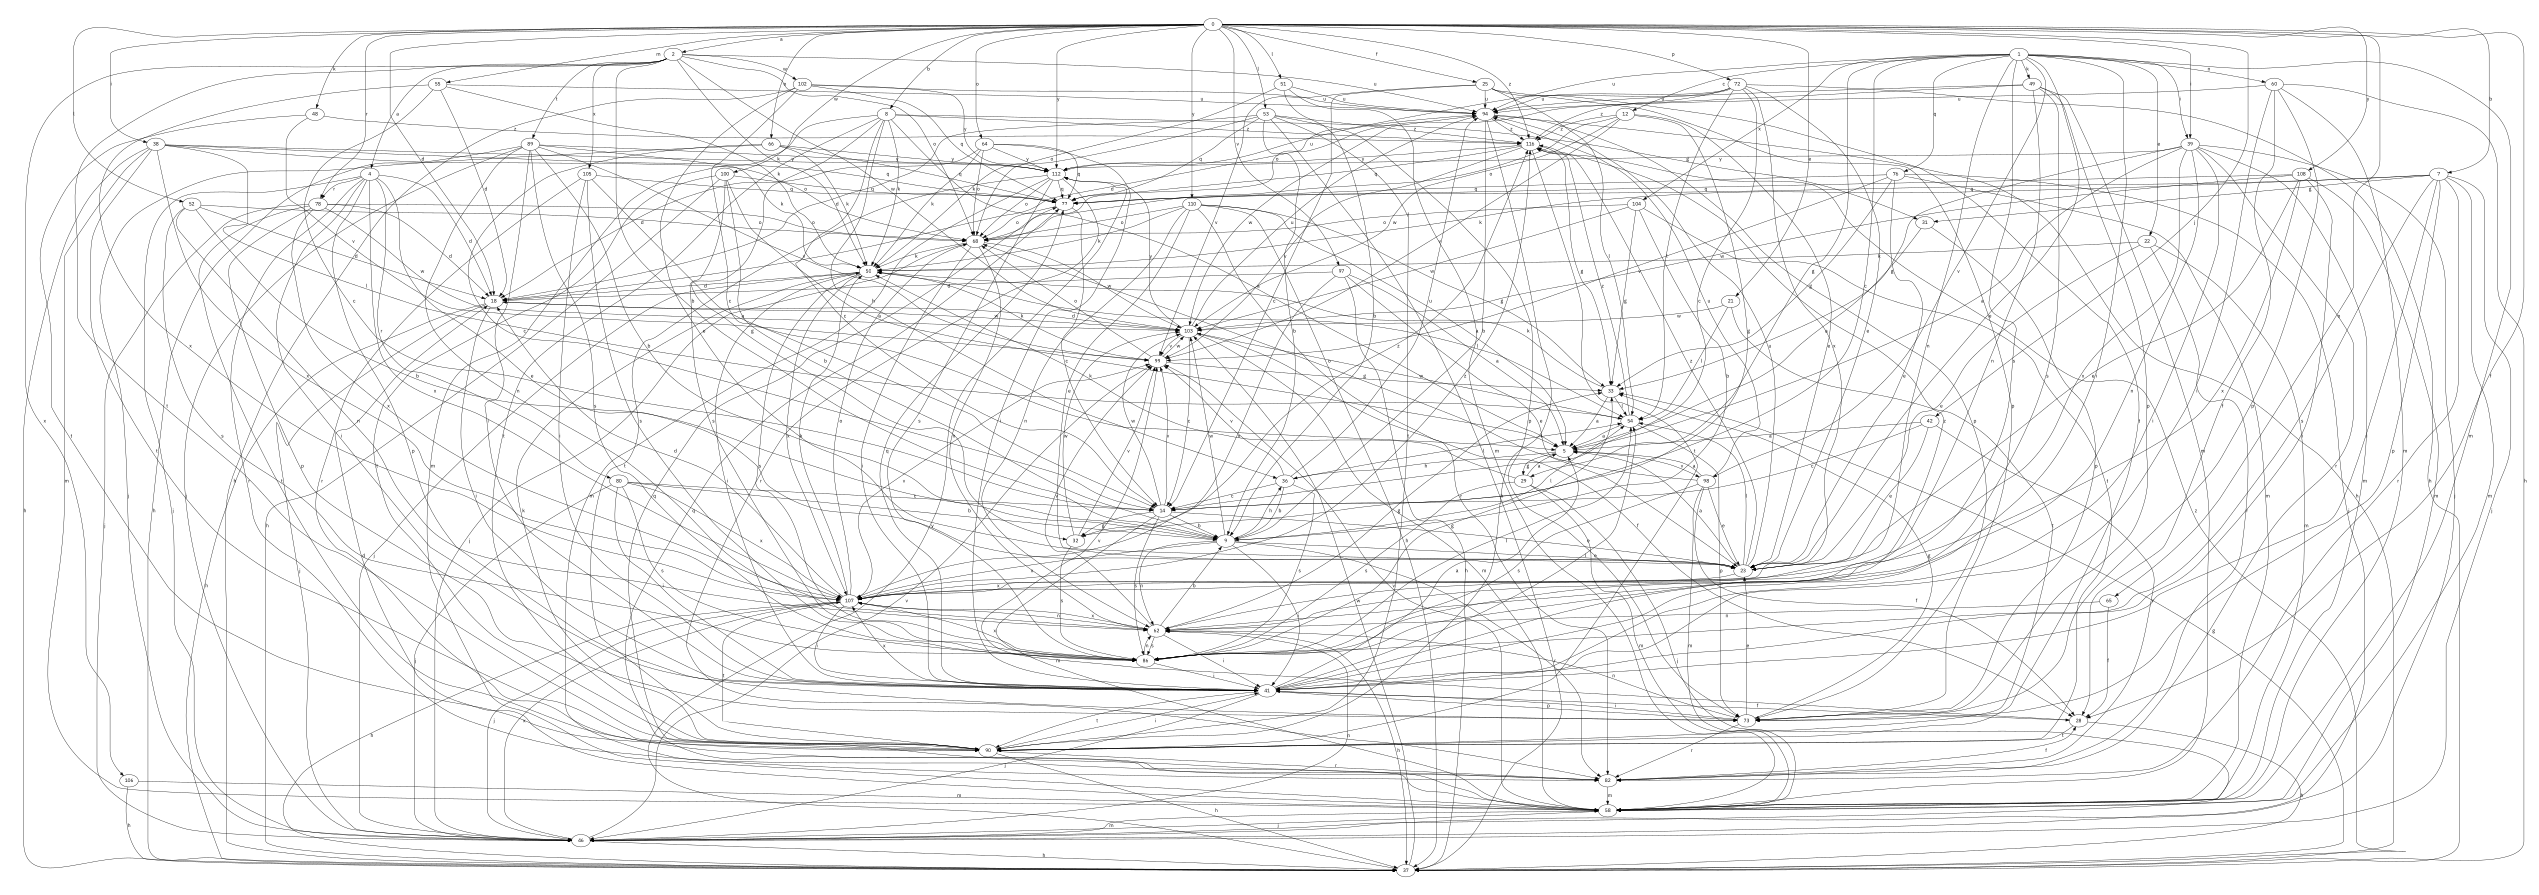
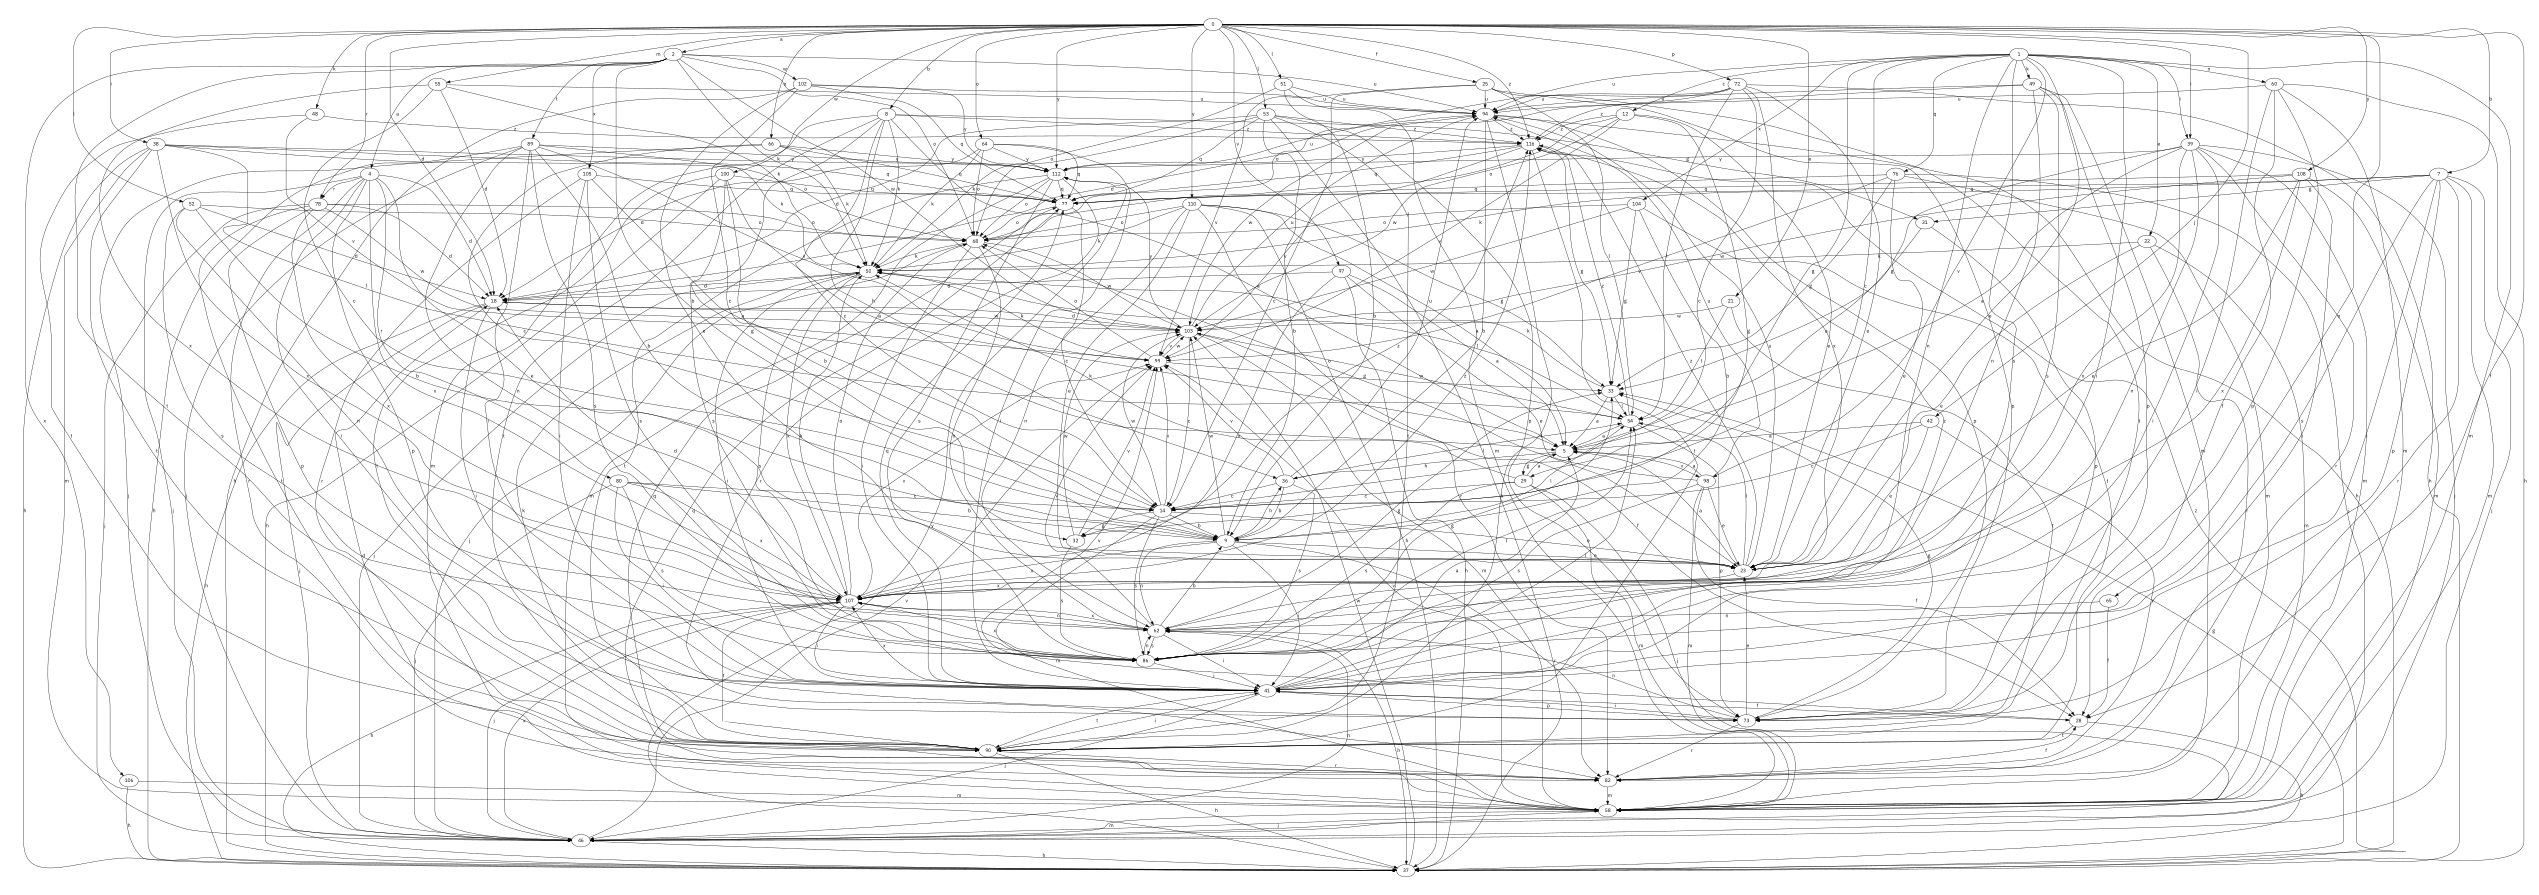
none -> (1353, 495)
